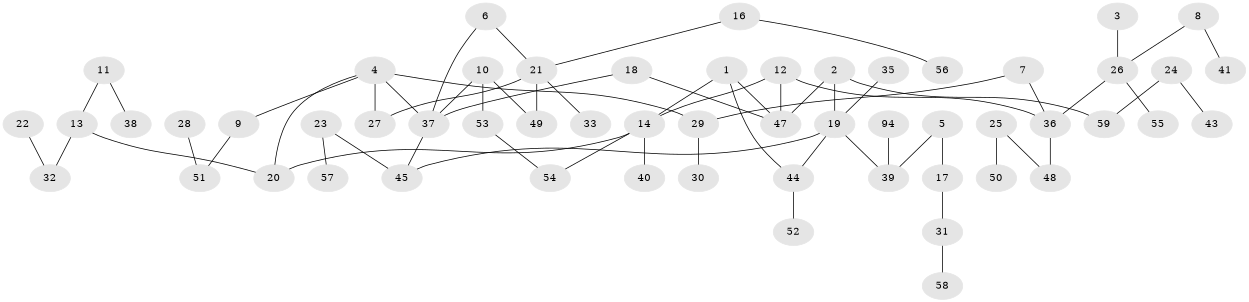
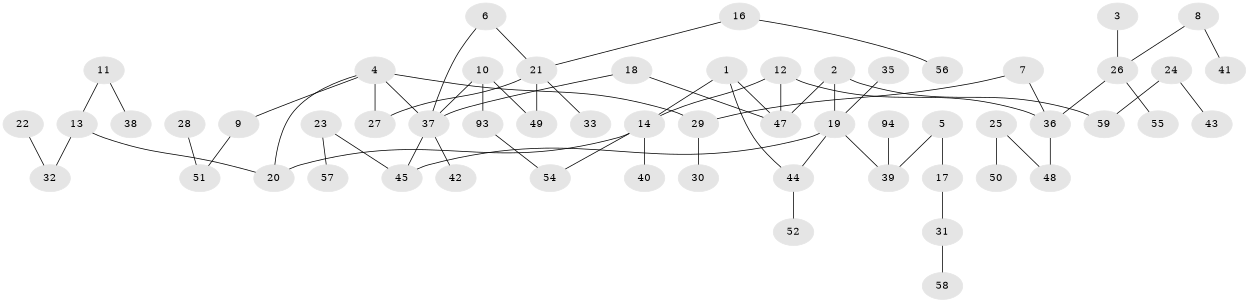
(483, 124) -> (483, 124)
none -> (456, 178)
